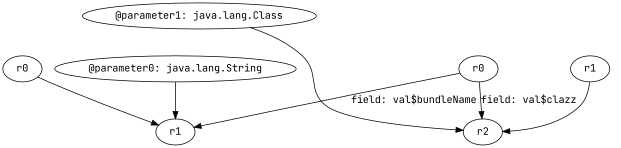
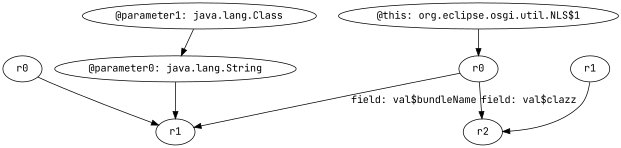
none -> (479, 16)
(333, 110) -> (189, 39)
